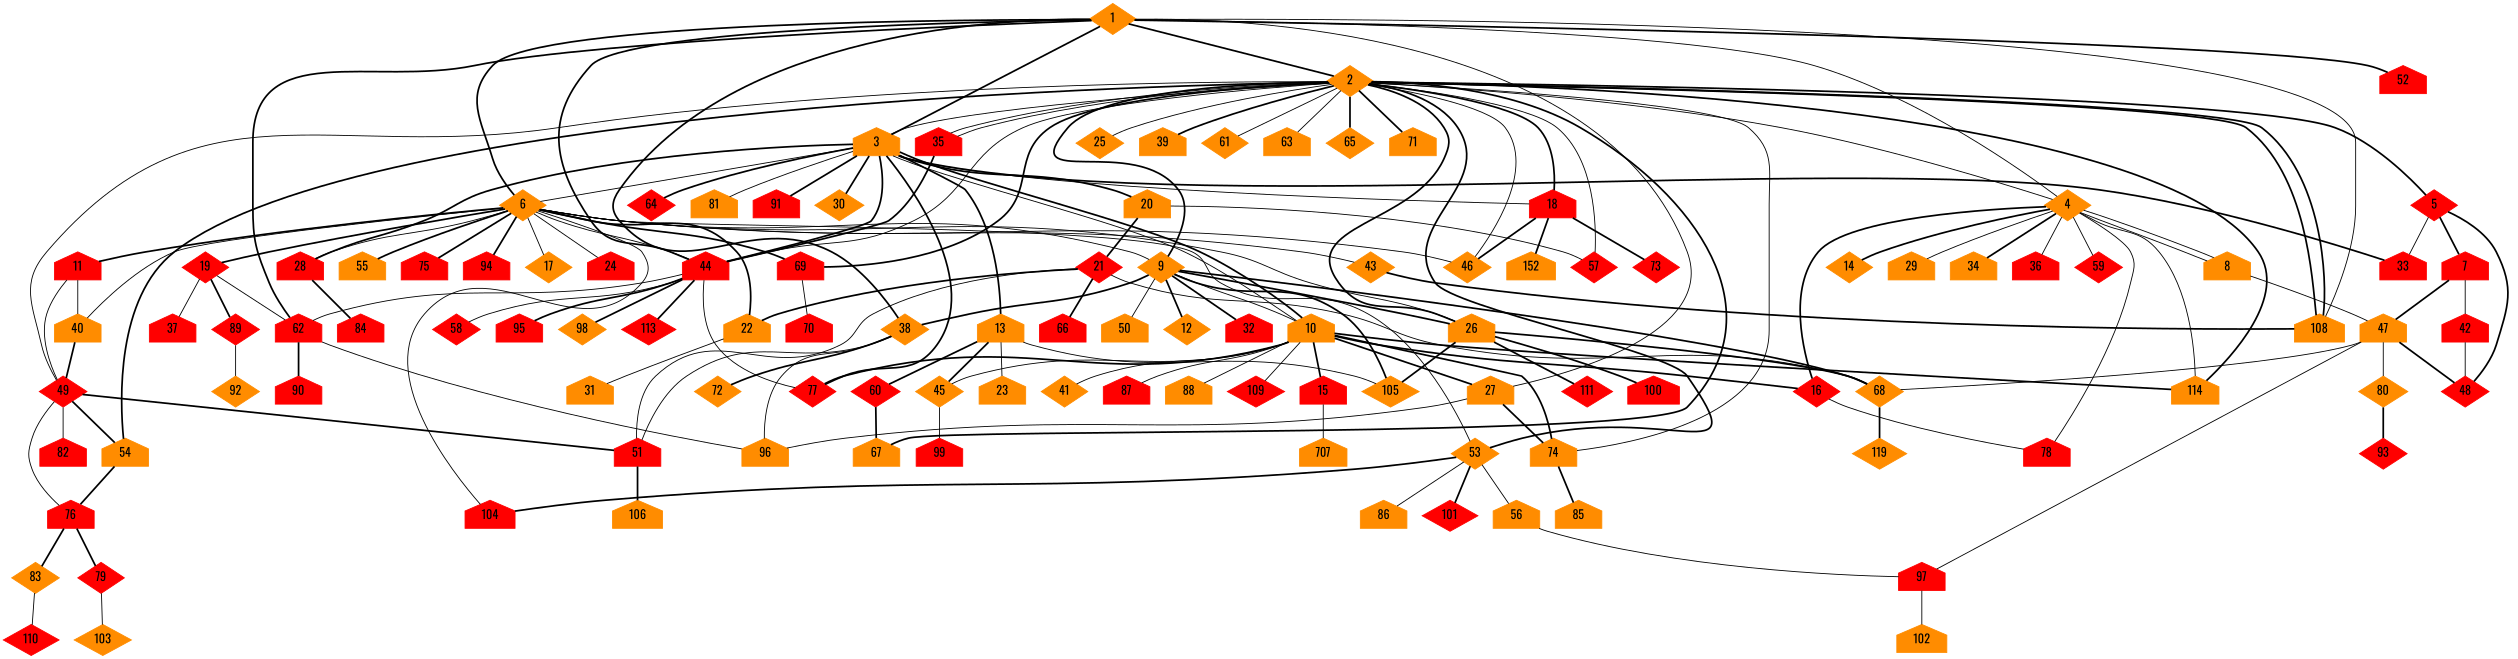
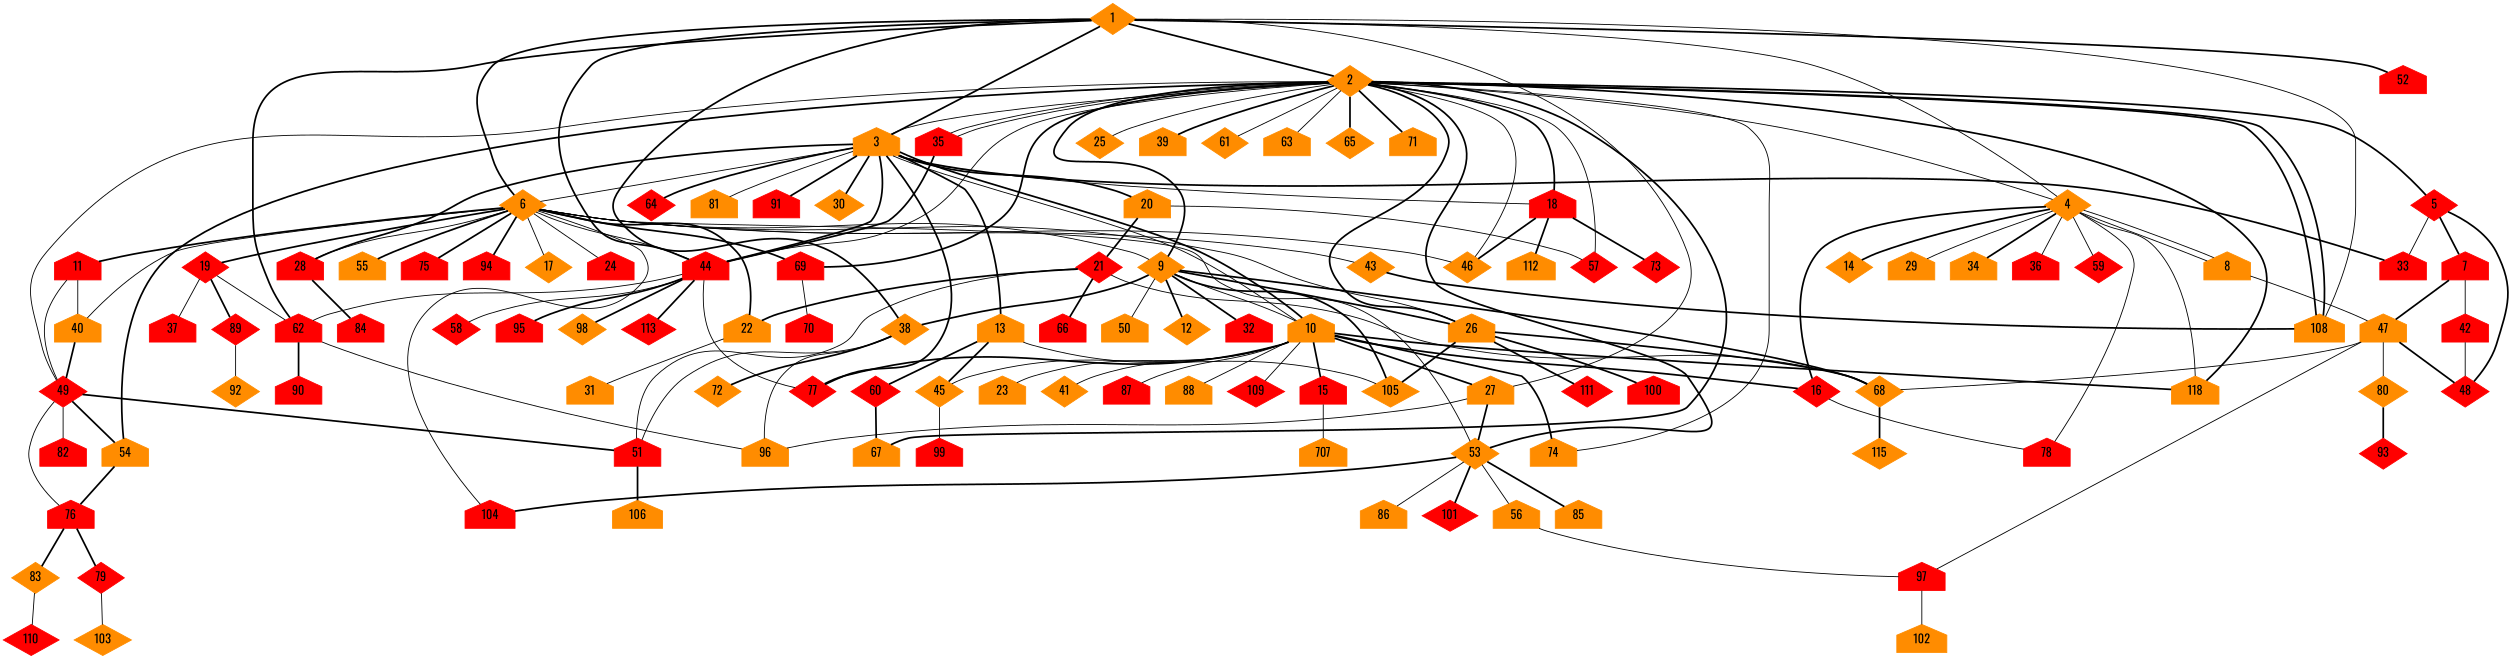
(1531, 267) -> (1531, 267)
(1002, 363) -> (1152, 361)
(2195, 392) -> (2195, 392)
(1519, 420) -> (1483, 420)
(1880, 454) -> (1880, 454)
(1566, 485) -> (1526, 484)
